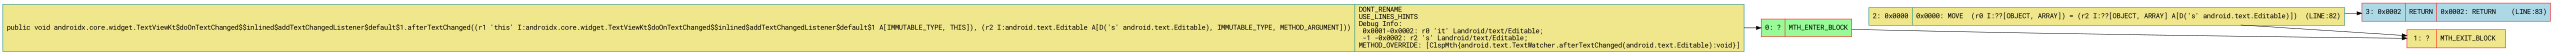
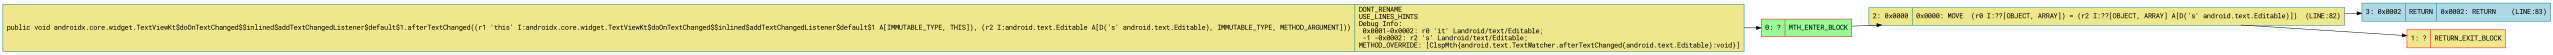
(2456, 12) -> (2456, 12)
(2127, 35) -> (1864, 26)
(2468, 39) -> (2468, 39)
